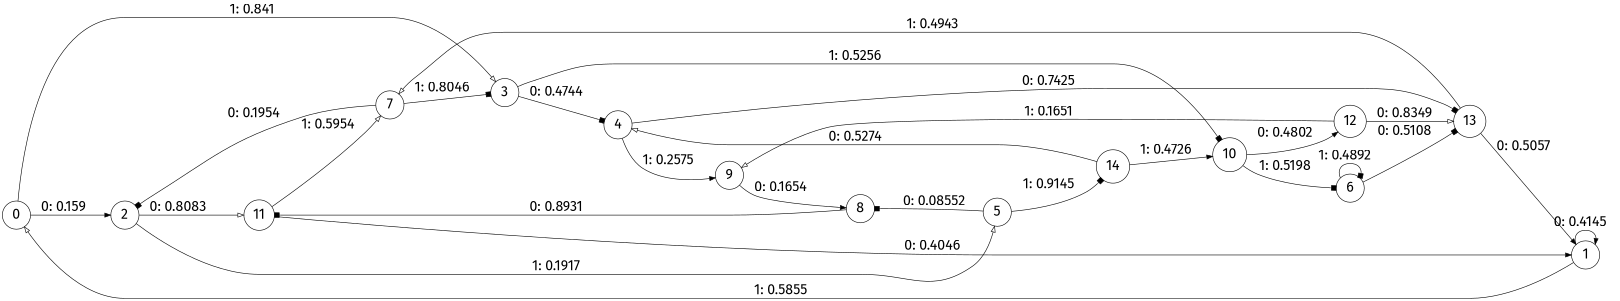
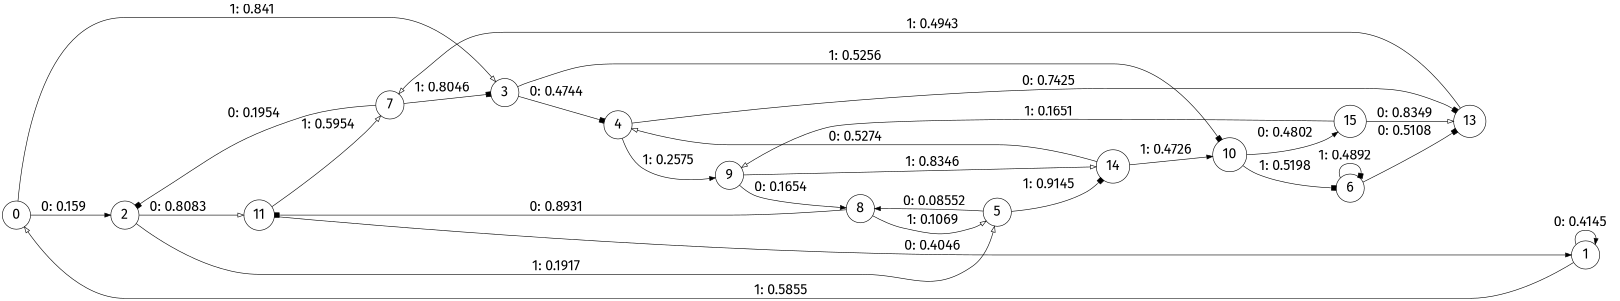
(1350, 121) -> (1350, 121)
none -> (917, 171)
(1526, 187) -> none
(932, 209) -> (932, 209)
none -> (926, 233)
